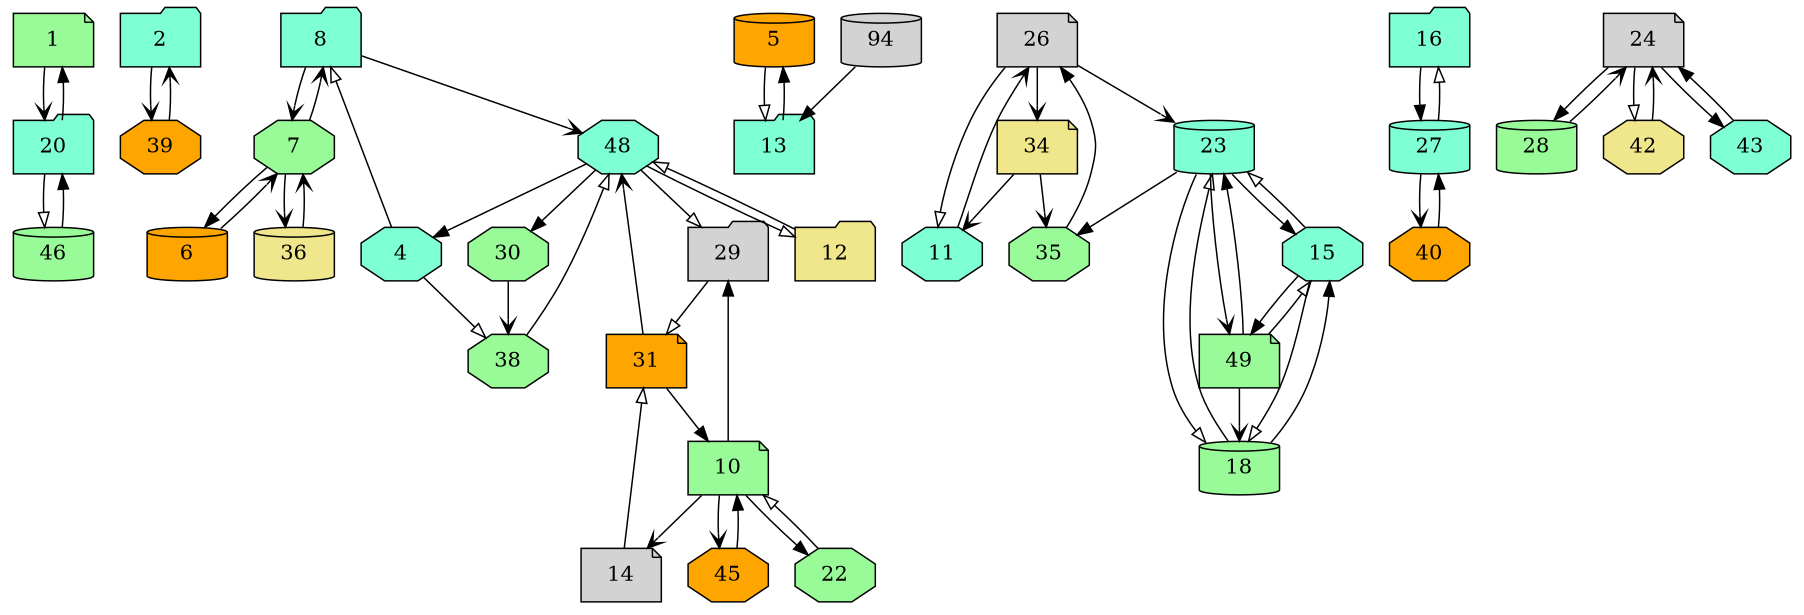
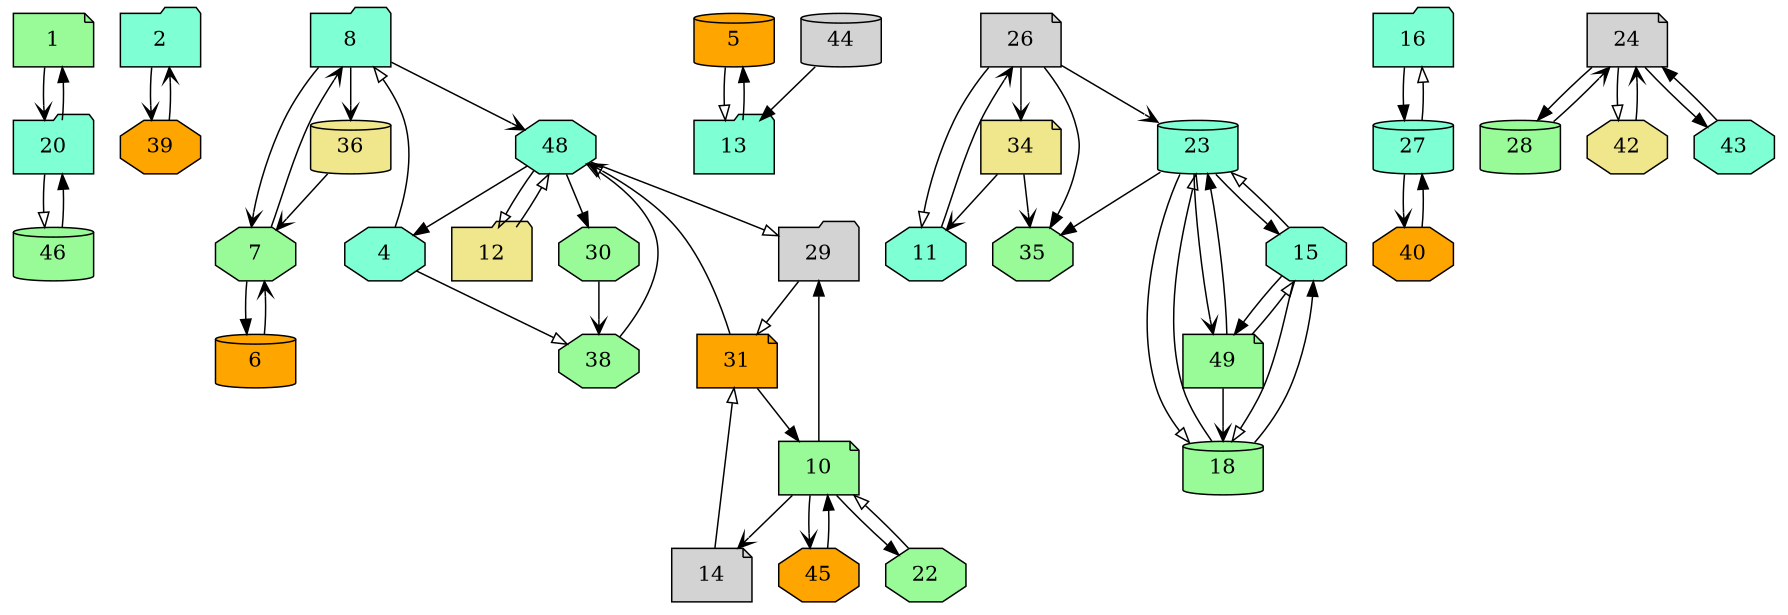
(881, 40) -> (841, 40)
(1095, 153) -> (1079, 138)
(284, 193) -> (351, 86)
